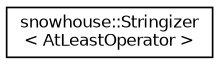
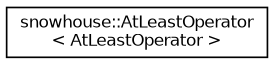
(110, 32) -> (137, 32)
